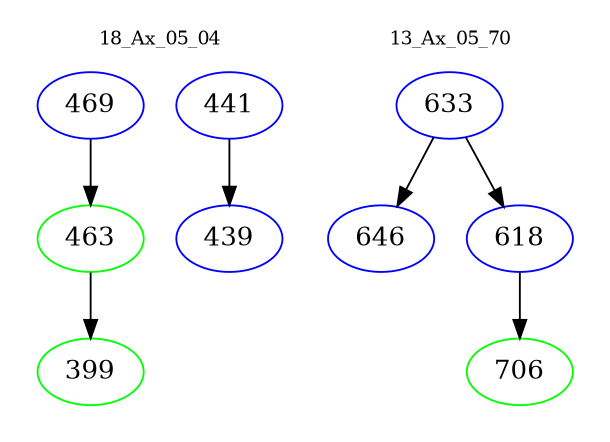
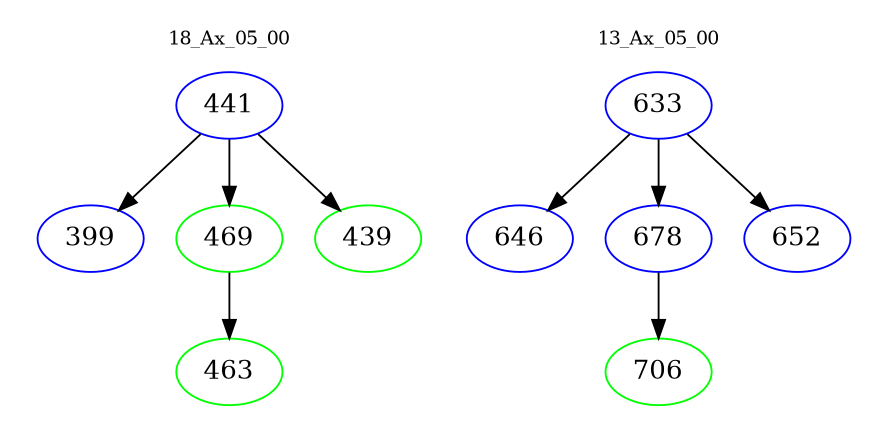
(160, 40) -> (229, 40)
(450, 40) -> (659, 40)
(91, 105) -> (229, 239)
none -> (229, 163)
(229, 239) -> (368, 239)
(520, 239) -> (659, 239)
none -> (797, 239)
(91, 296) -> (167, 166)
(91, 372) -> (91, 239)
